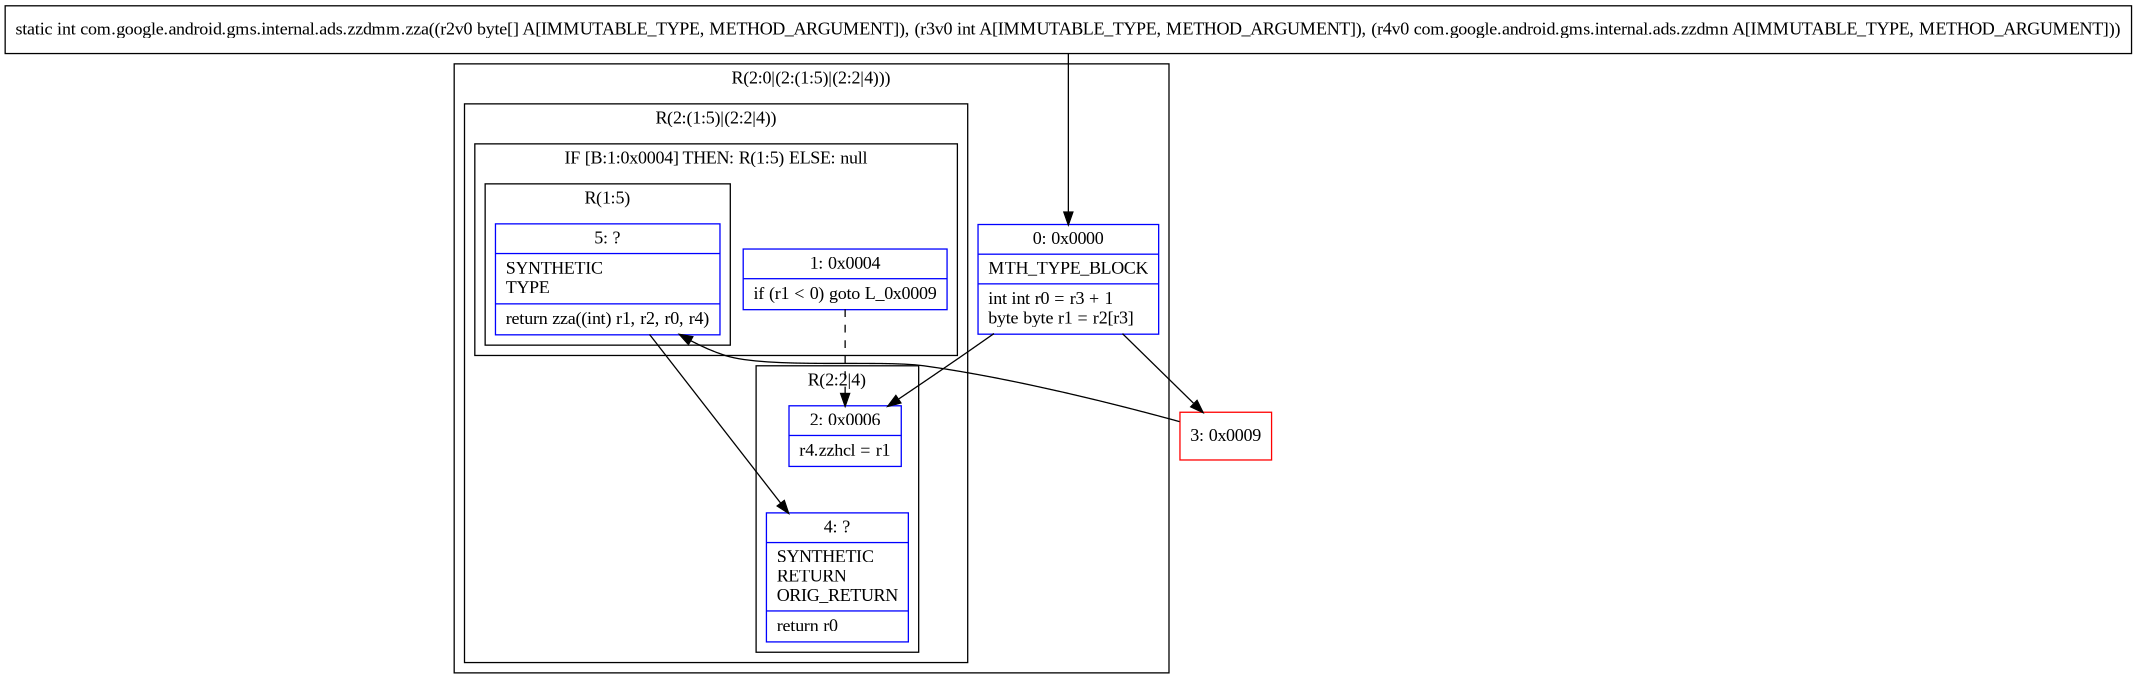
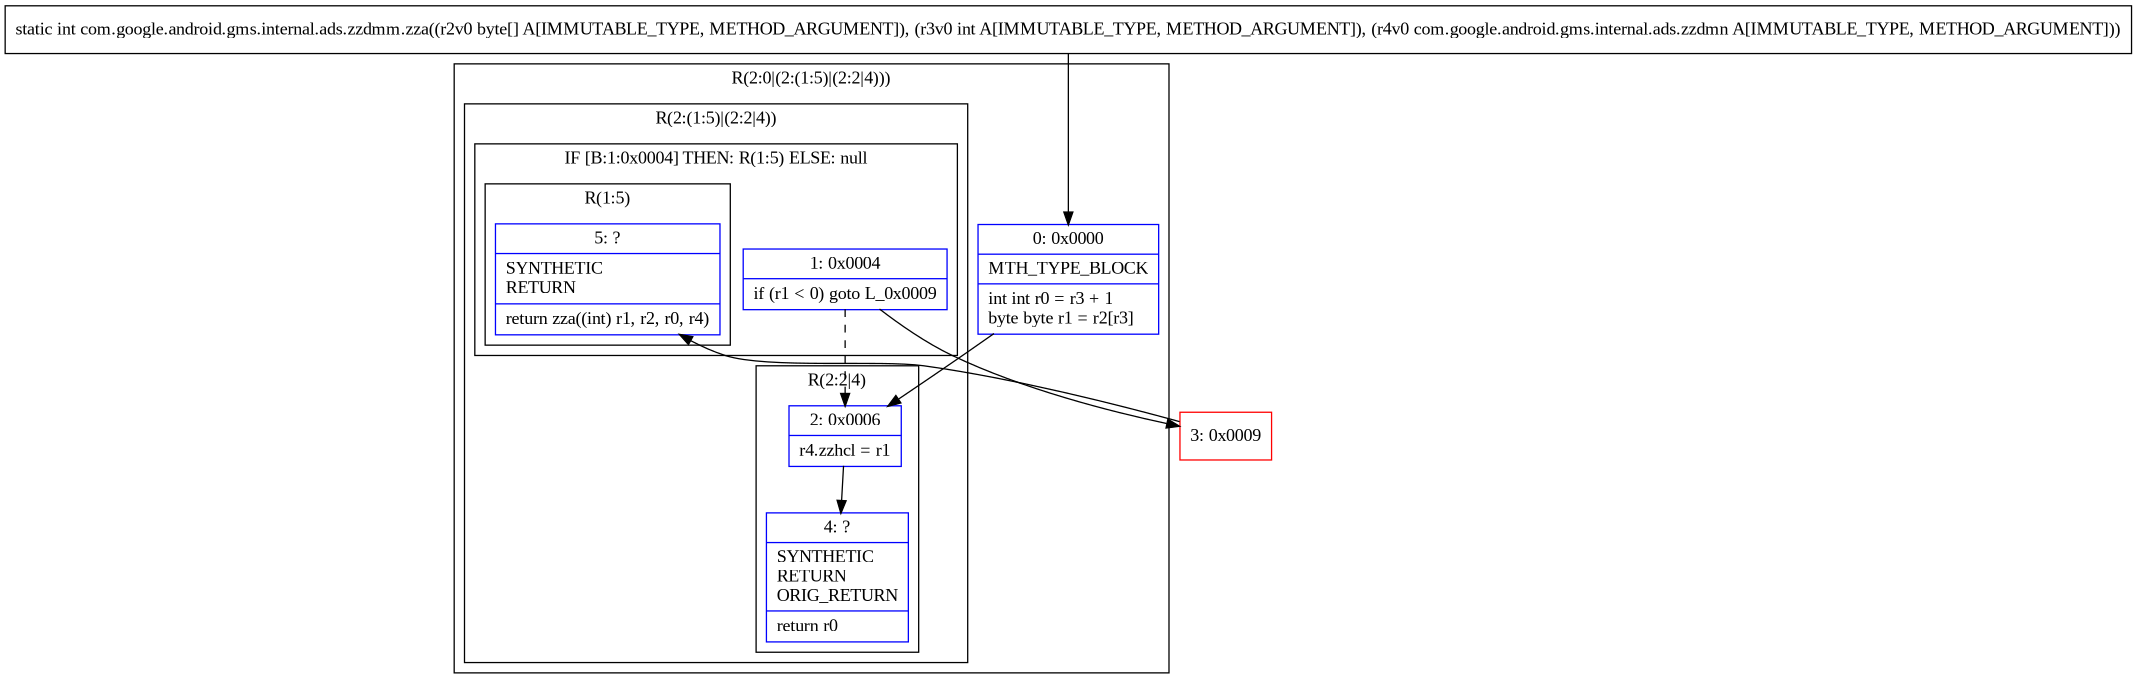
(528, 288) -> (541, 288)
(1158, 369) -> (1017, 382)
(715, 419) -> (843, 483)
